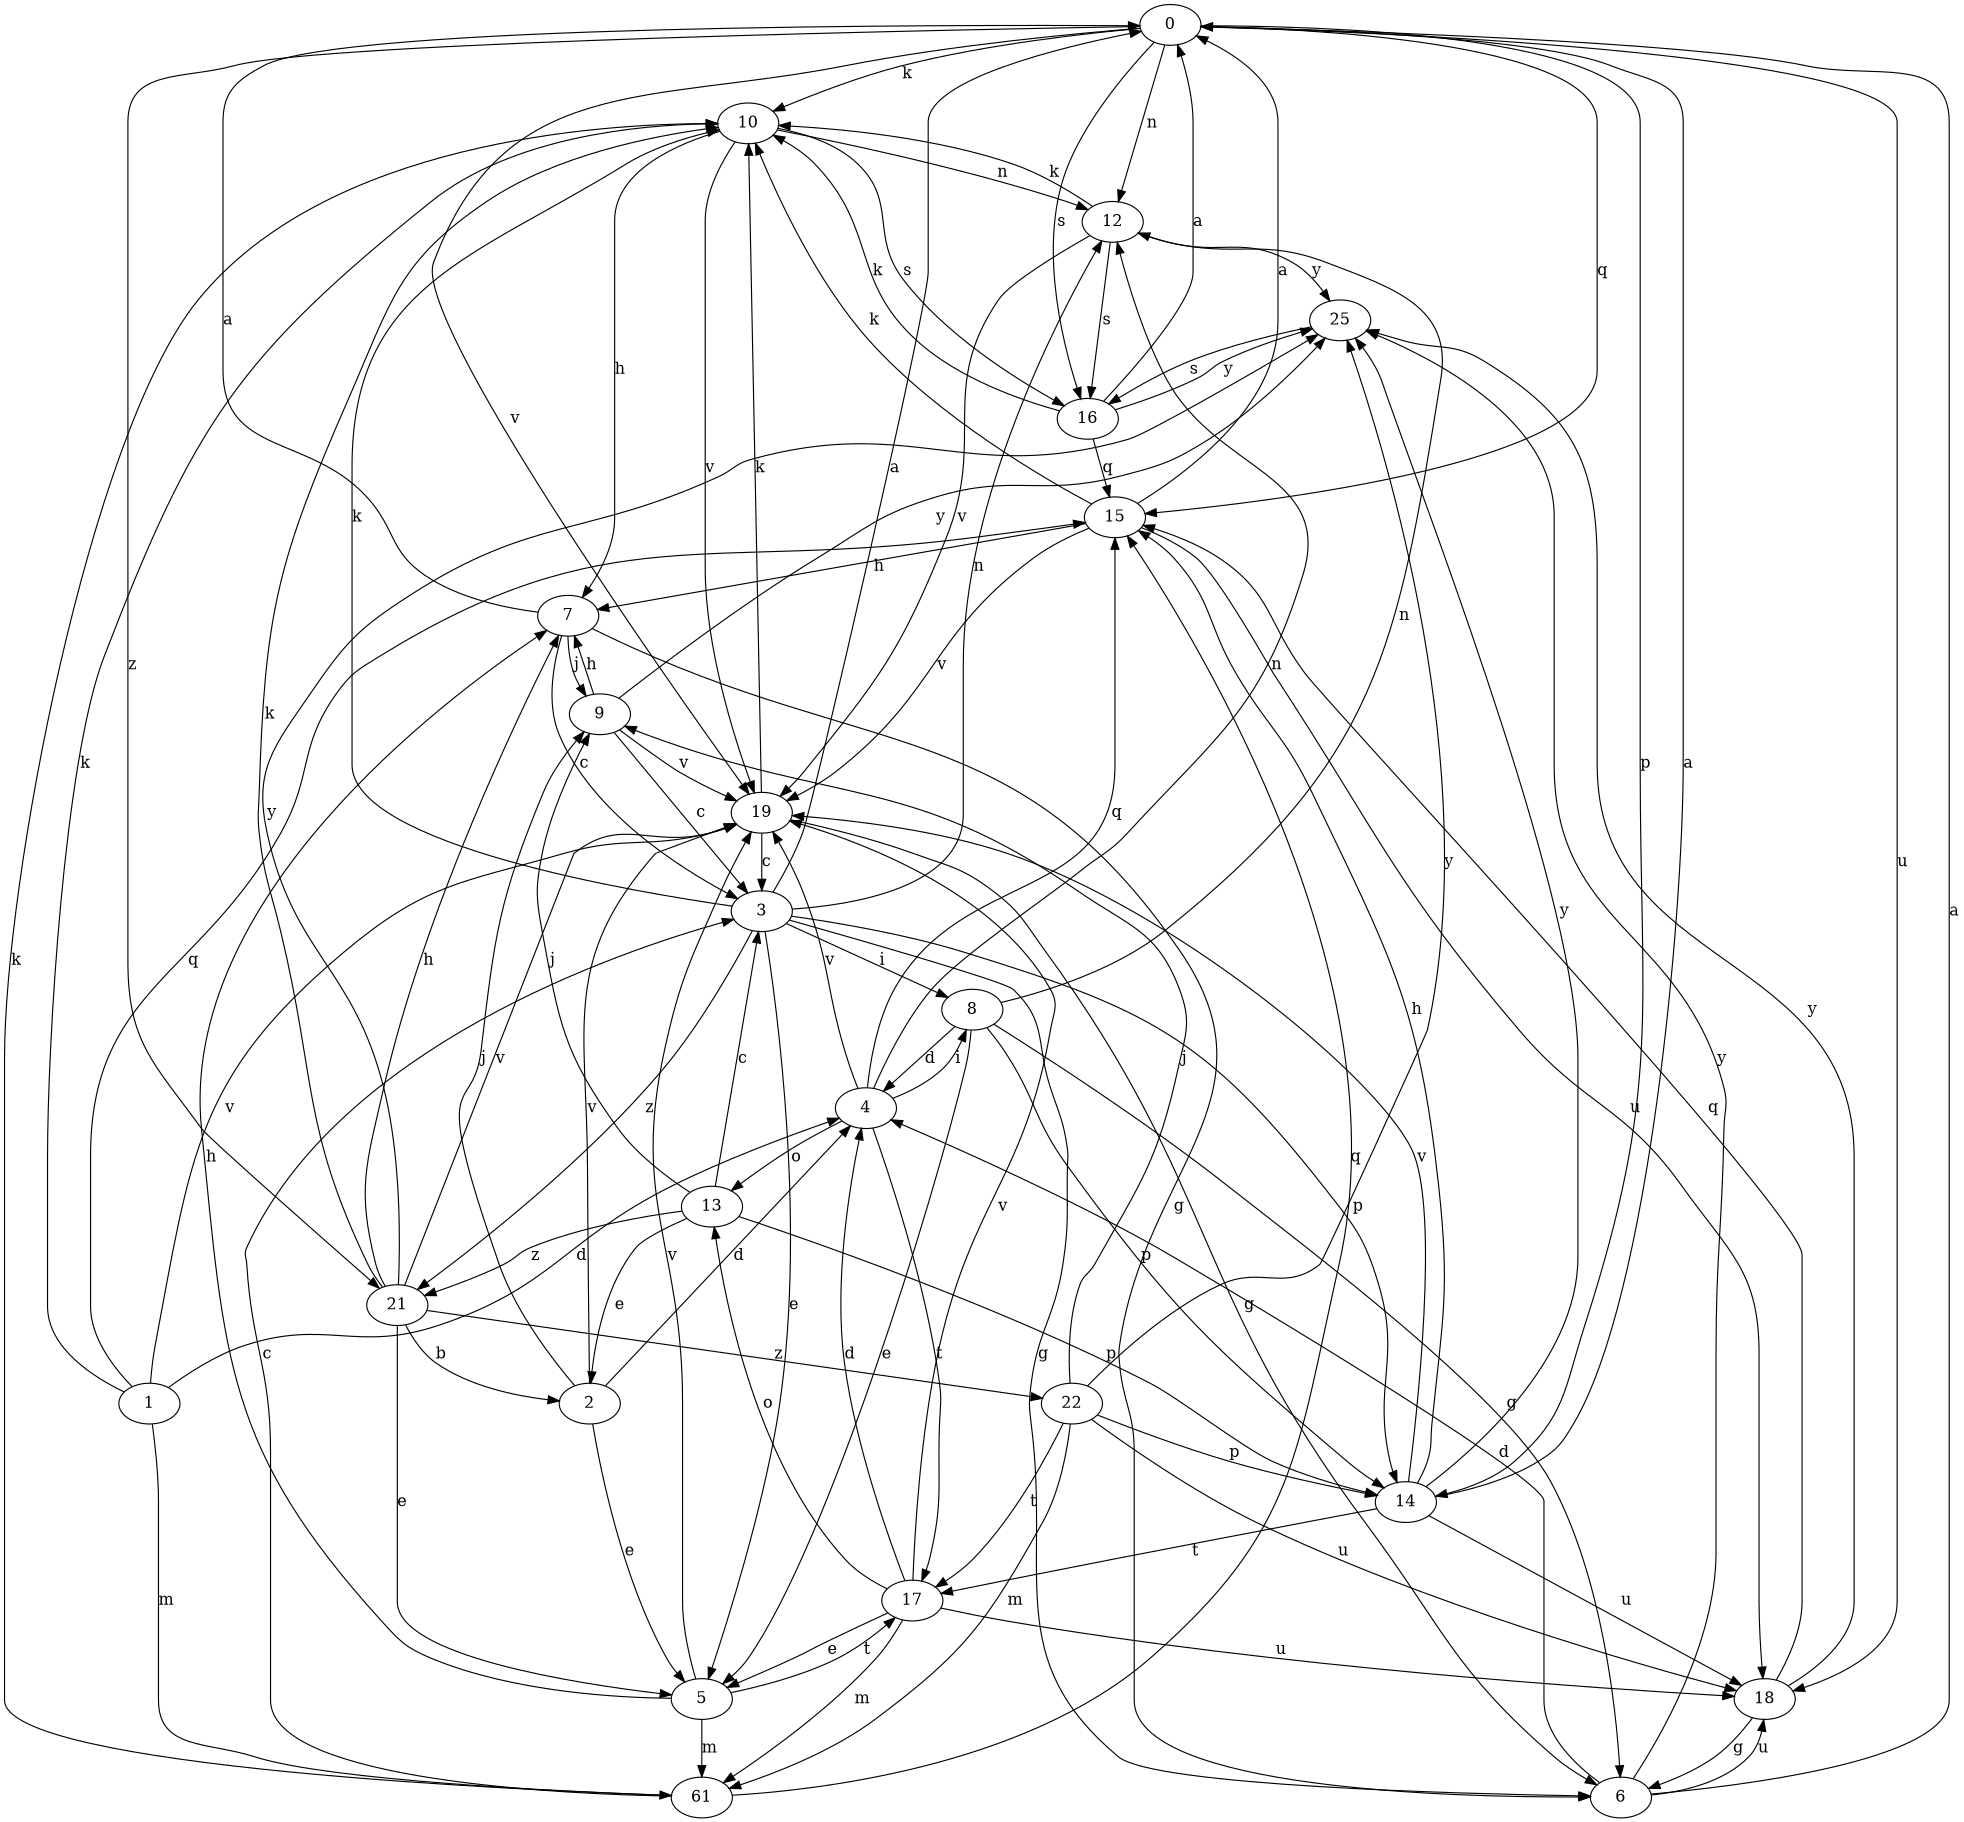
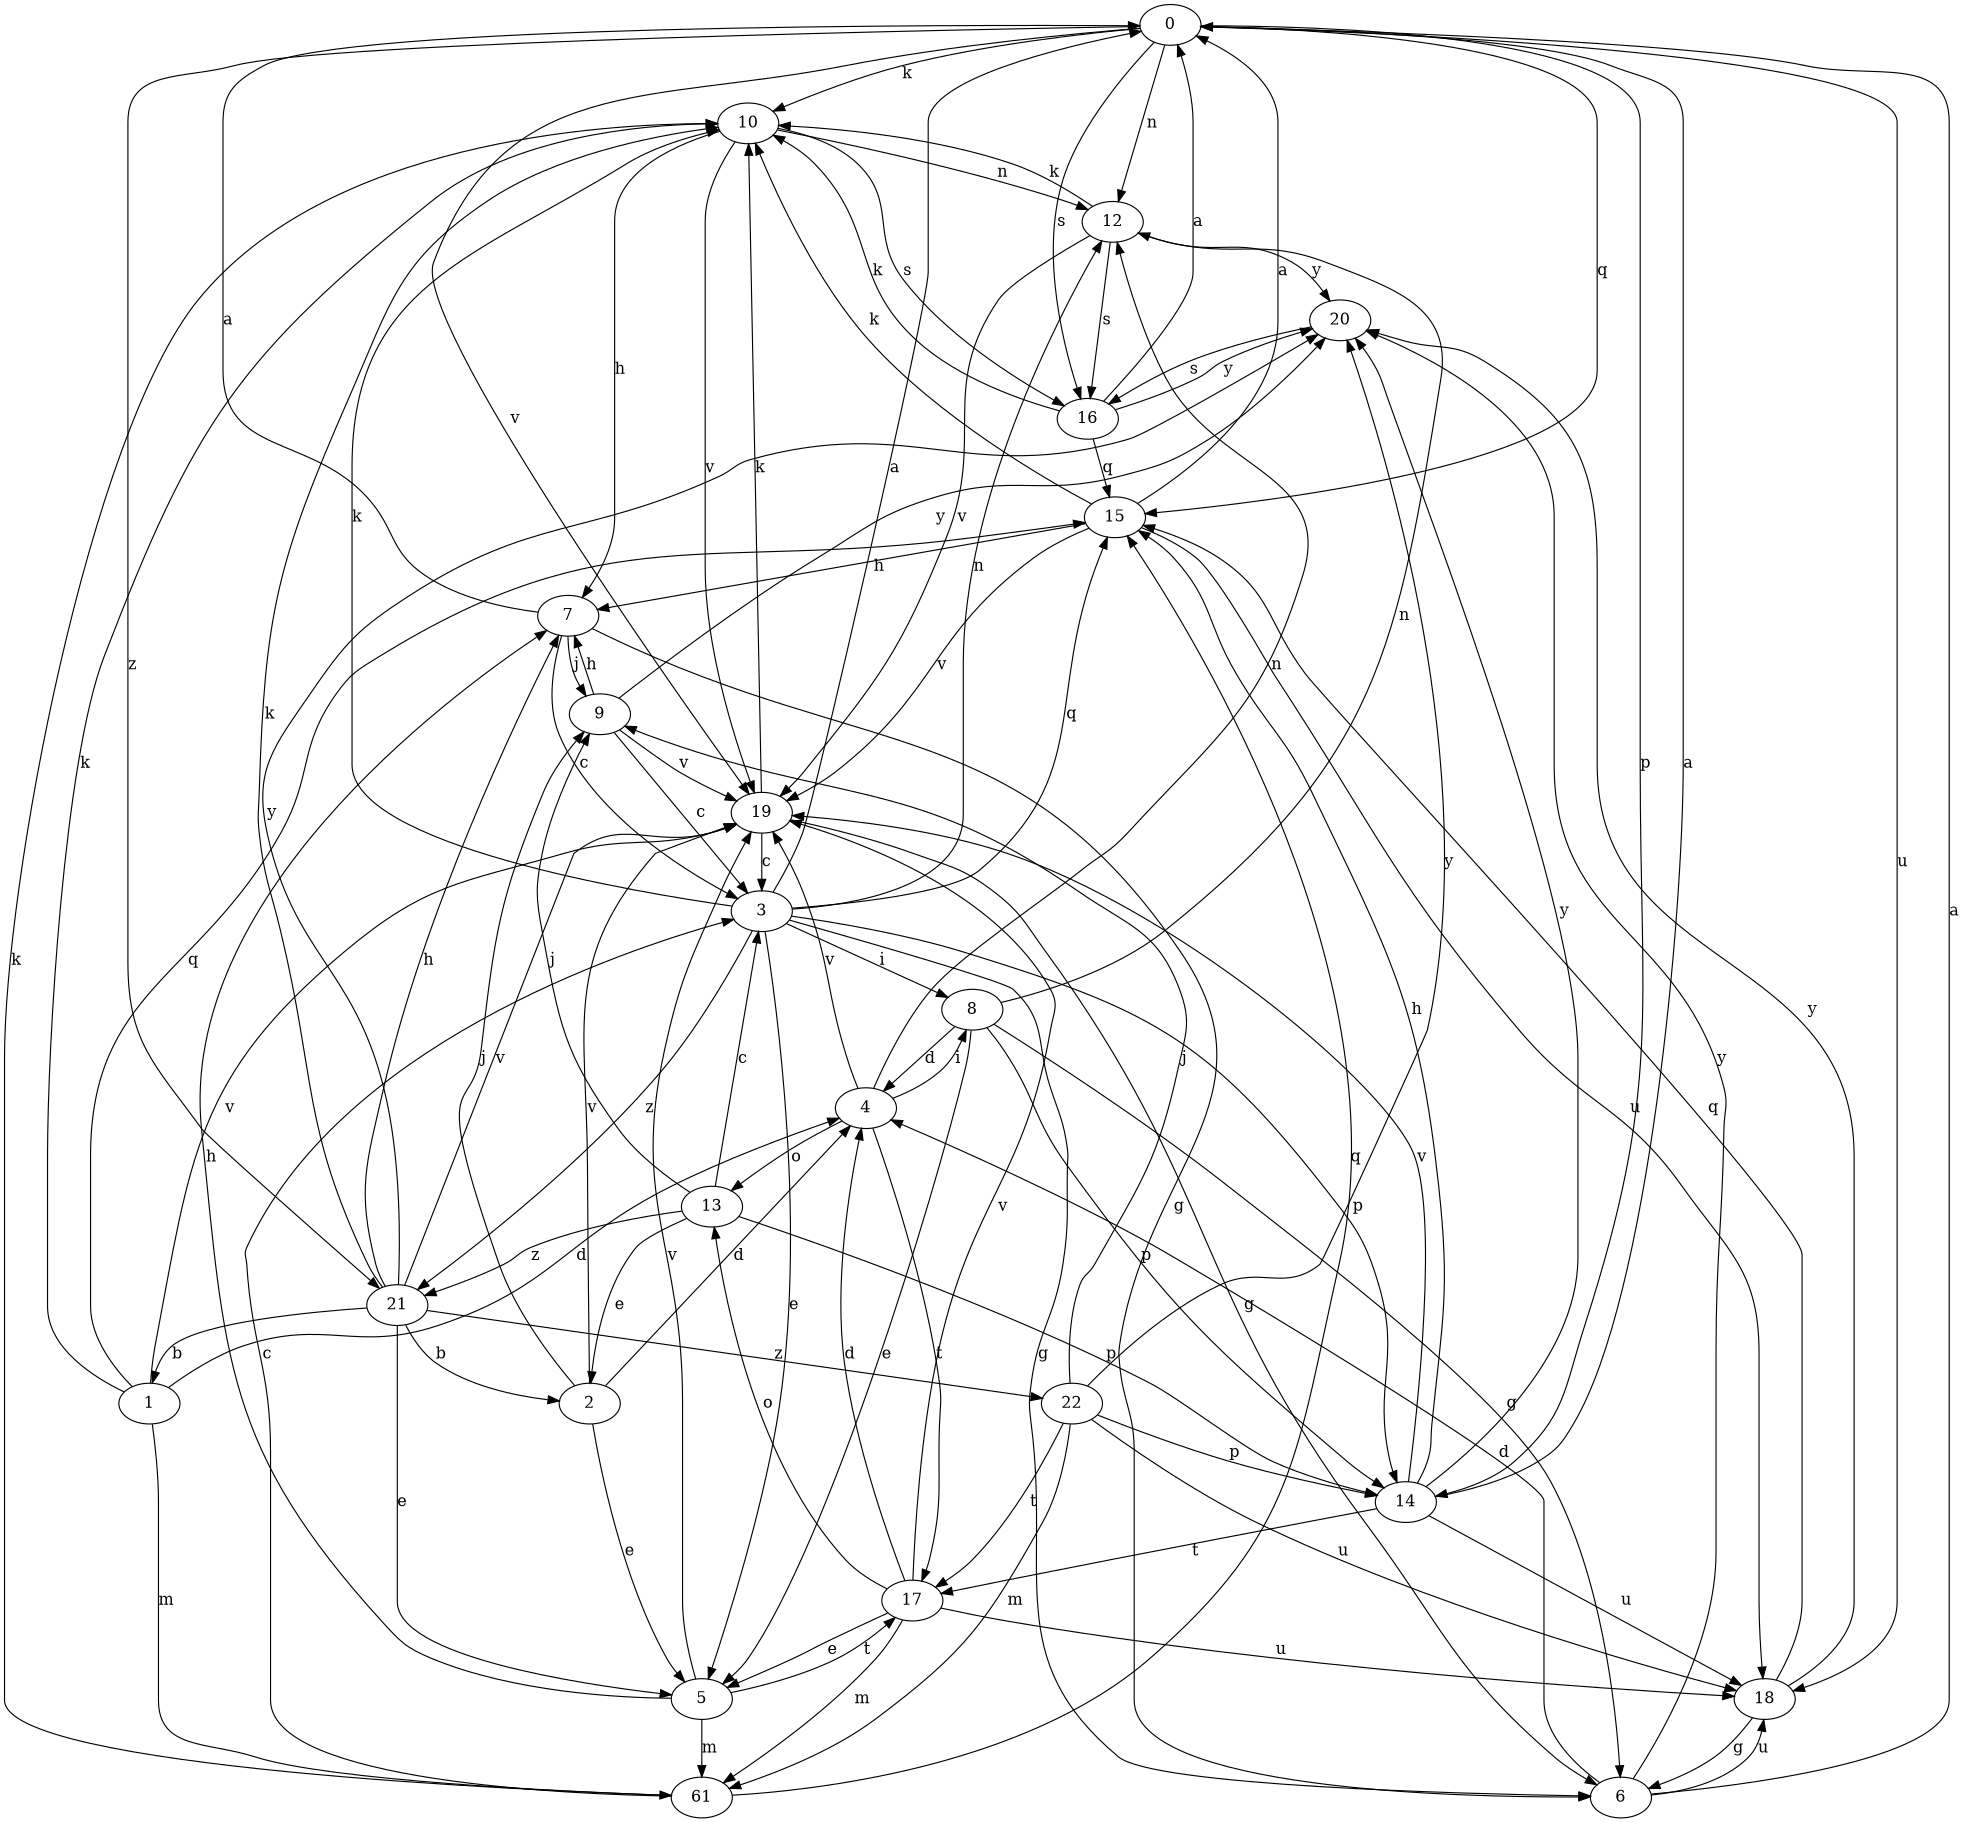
(1340, 320) -> (1340, 320)
(1070, 859) -> (1025, 821)
none -> (246, 1322)
